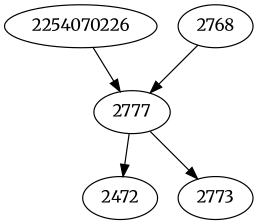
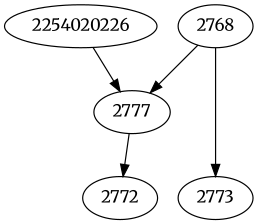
(81, 26) -> (81, 26)
(169, 151) -> (216, 106)
(120, 198) -> (120, 198)
